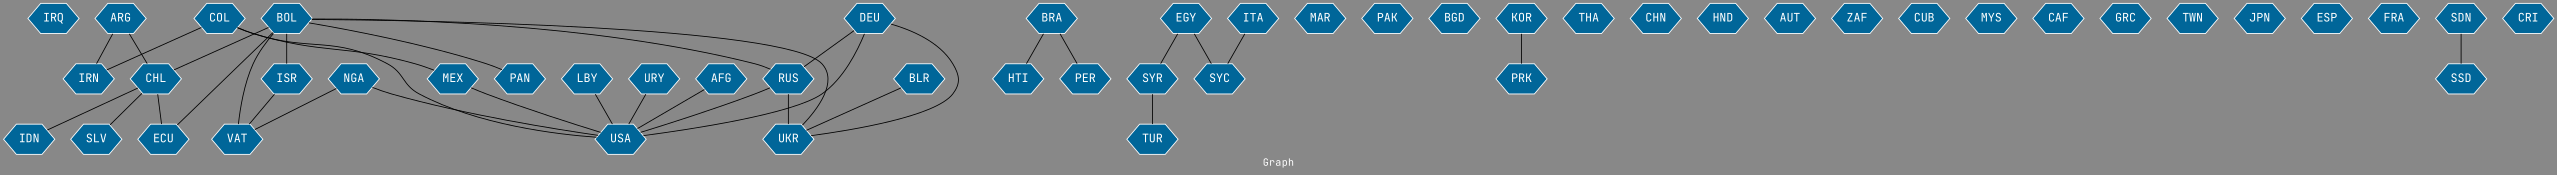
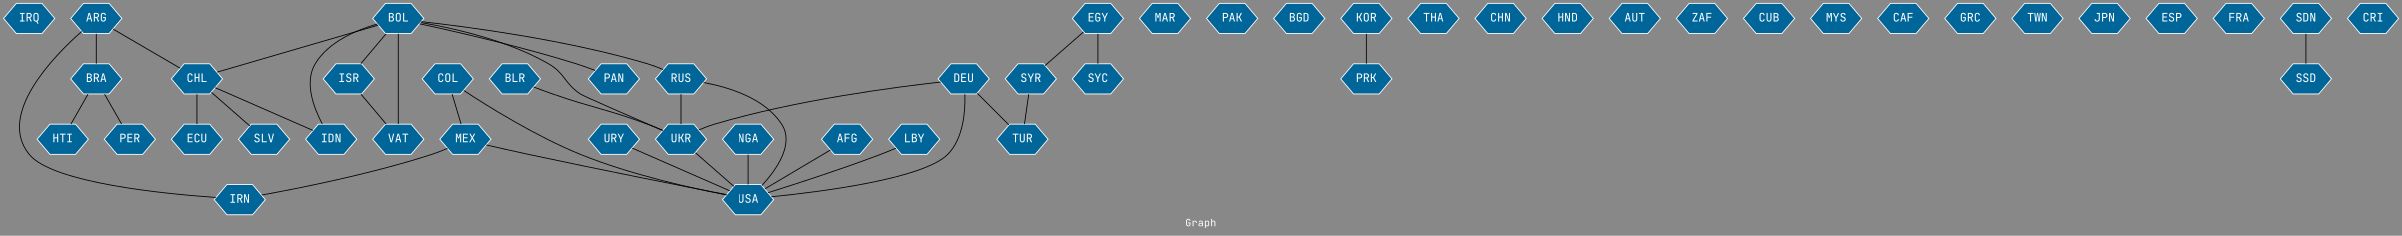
(1253, 18) -> none
none -> (96, 49)
(154, 49) -> (356, 175)
(829, 49) -> (993, 109)
(225, 79) -> (319, 59)
(296, 109) -> none
none -> (715, 170)
